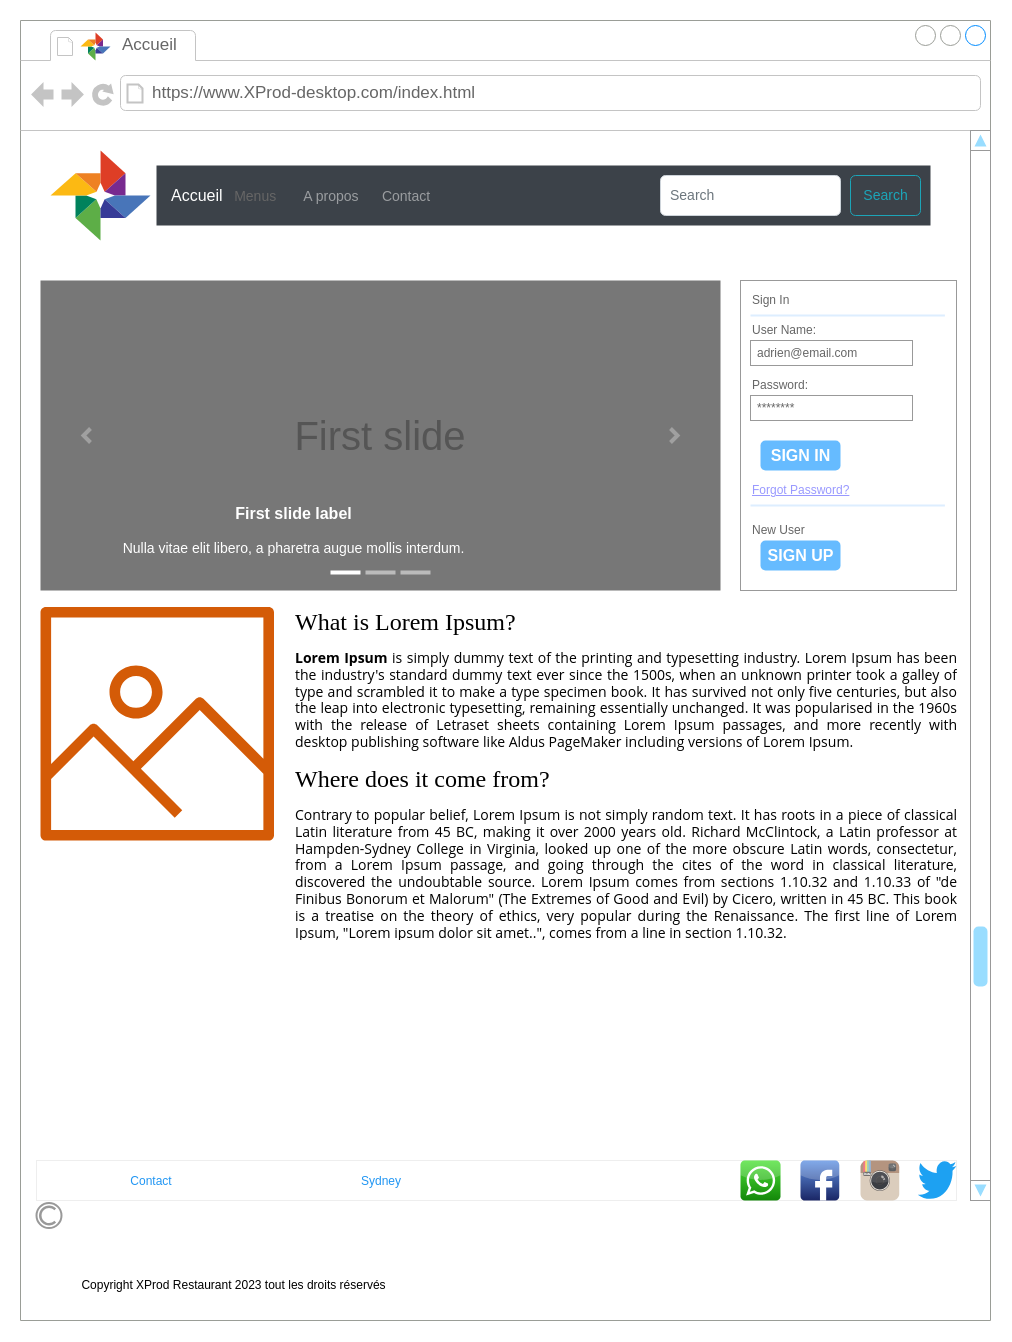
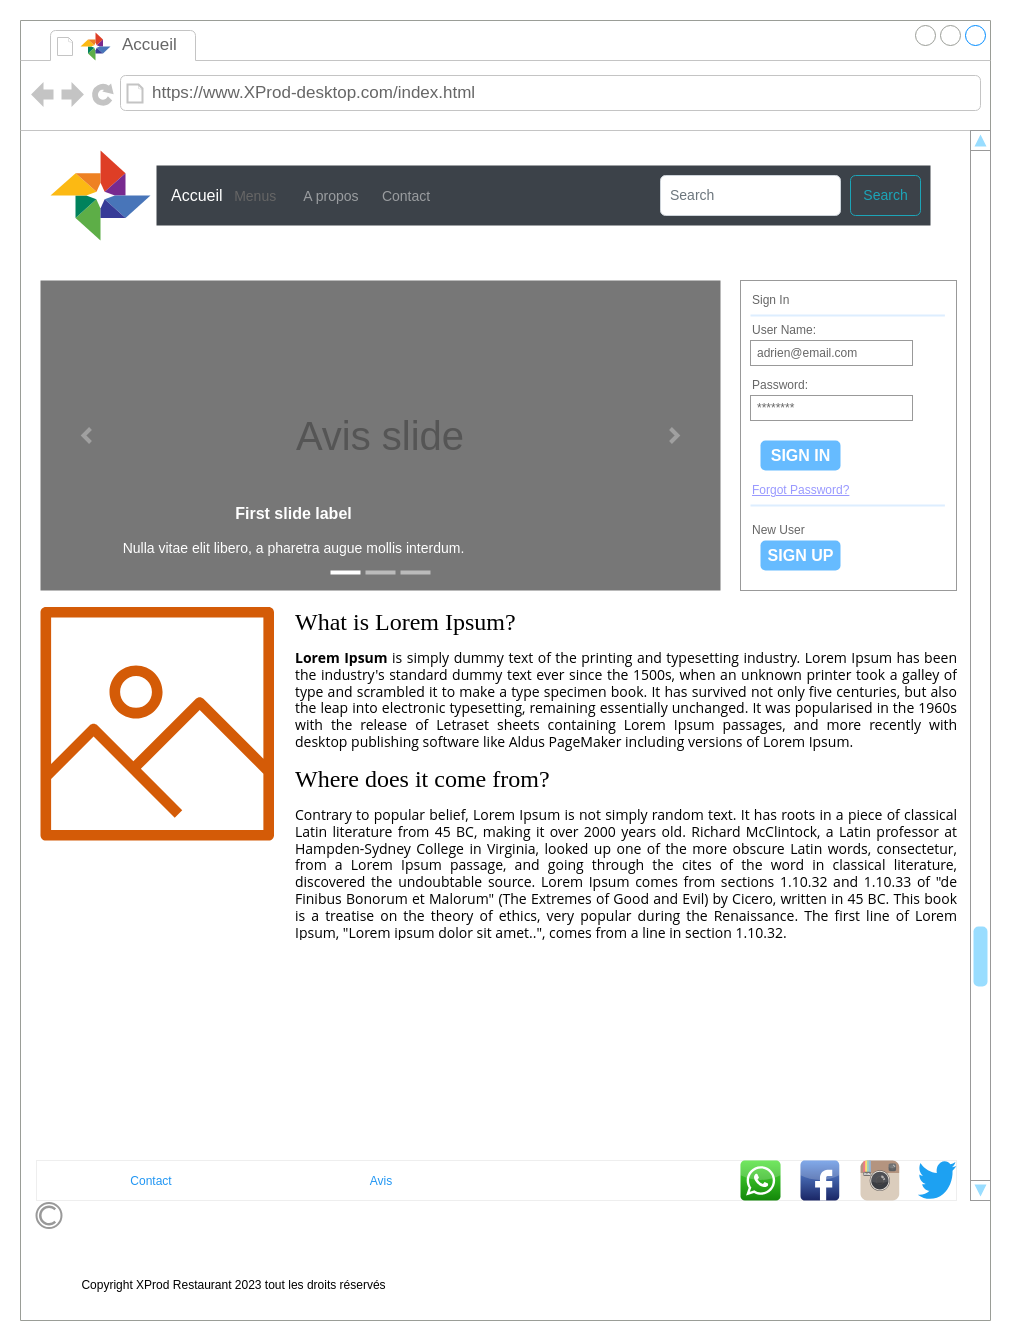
(381, 436) -> (381, 436)
(381, 1181) -> (381, 1181)
